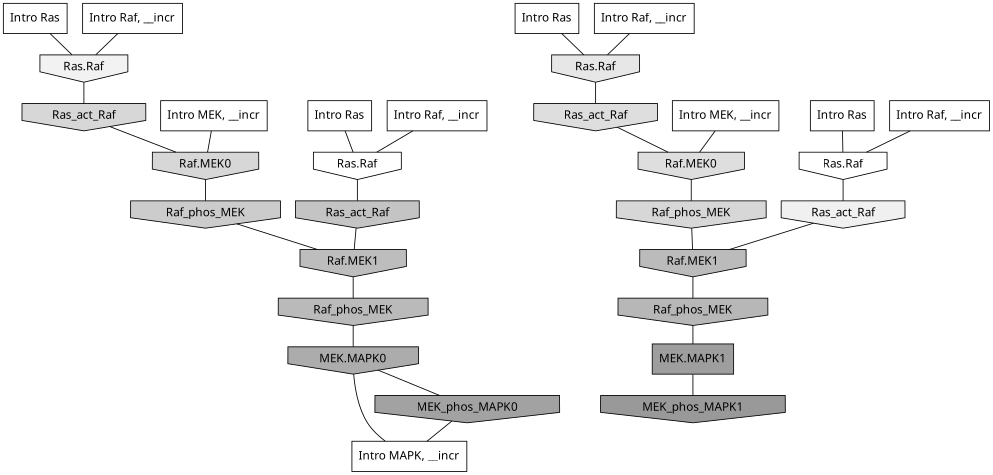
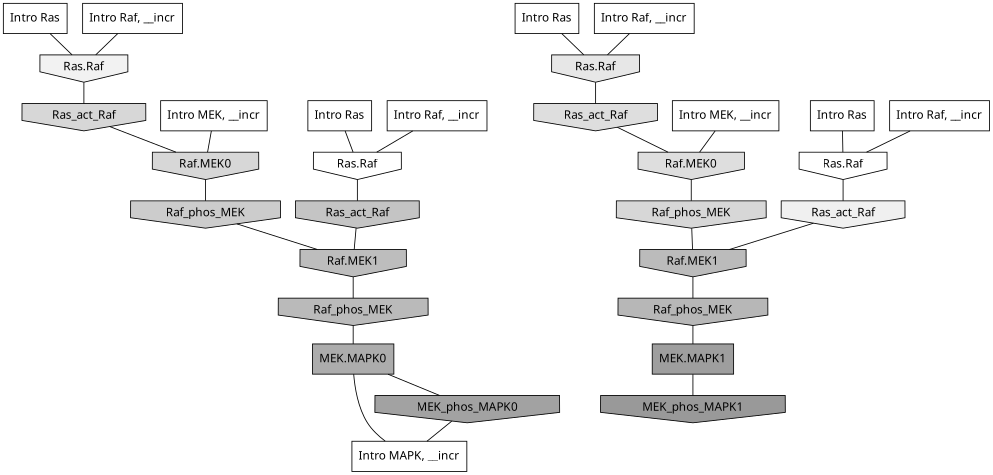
(353, 359) -> (353, 359)
